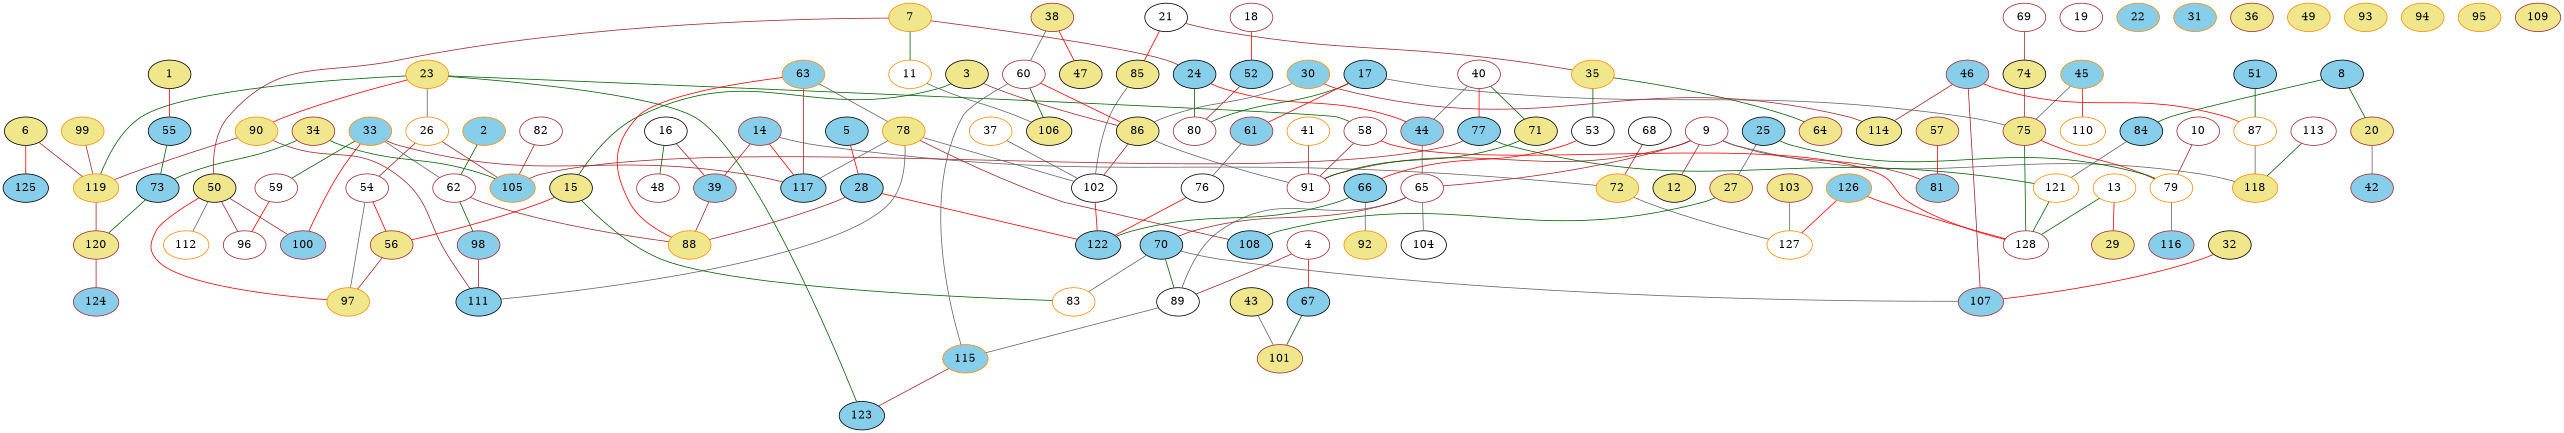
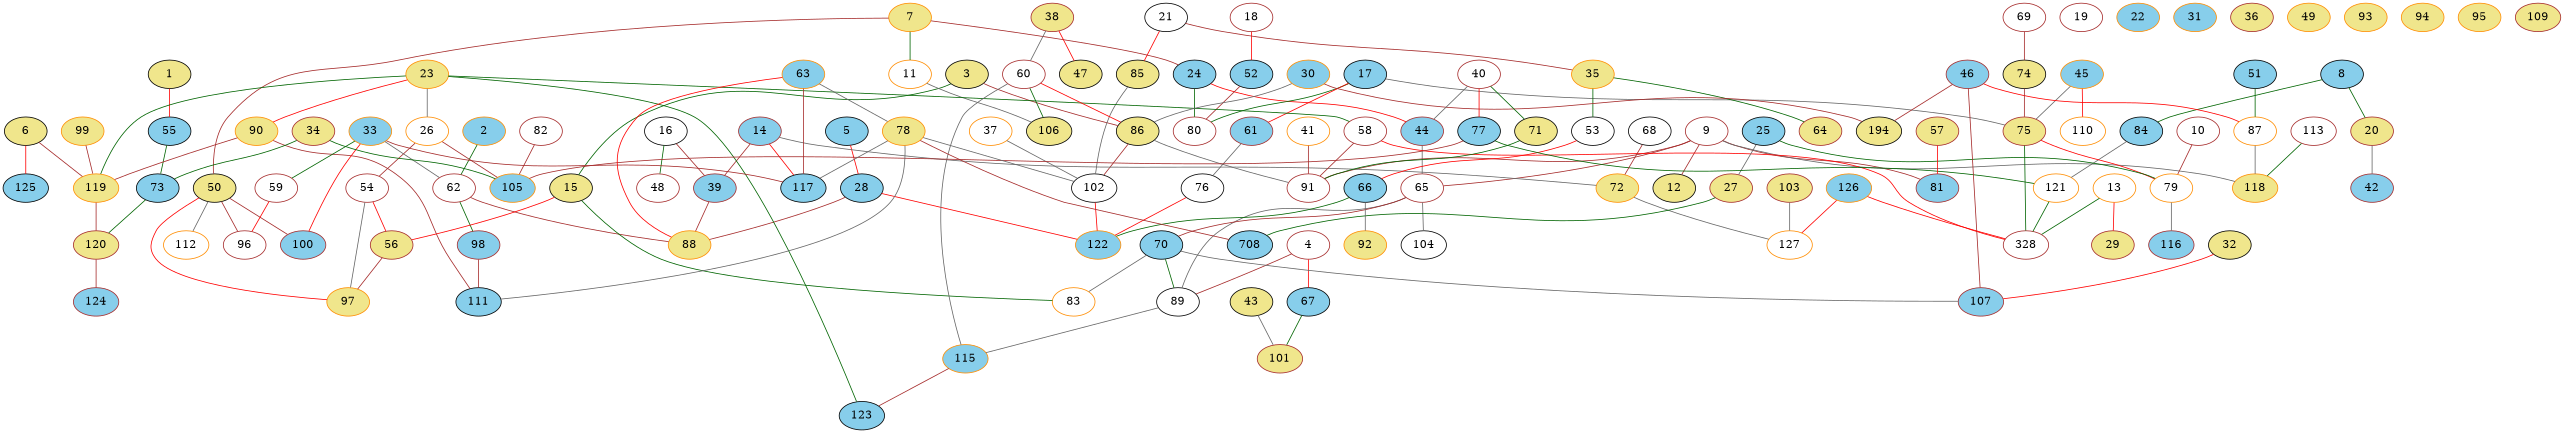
(1879, 131) -> (1879, 131)
(1098, 245) -> (1098, 245)
(1250, 245) -> (1250, 245)
(2026, 245) -> (2026, 245)
